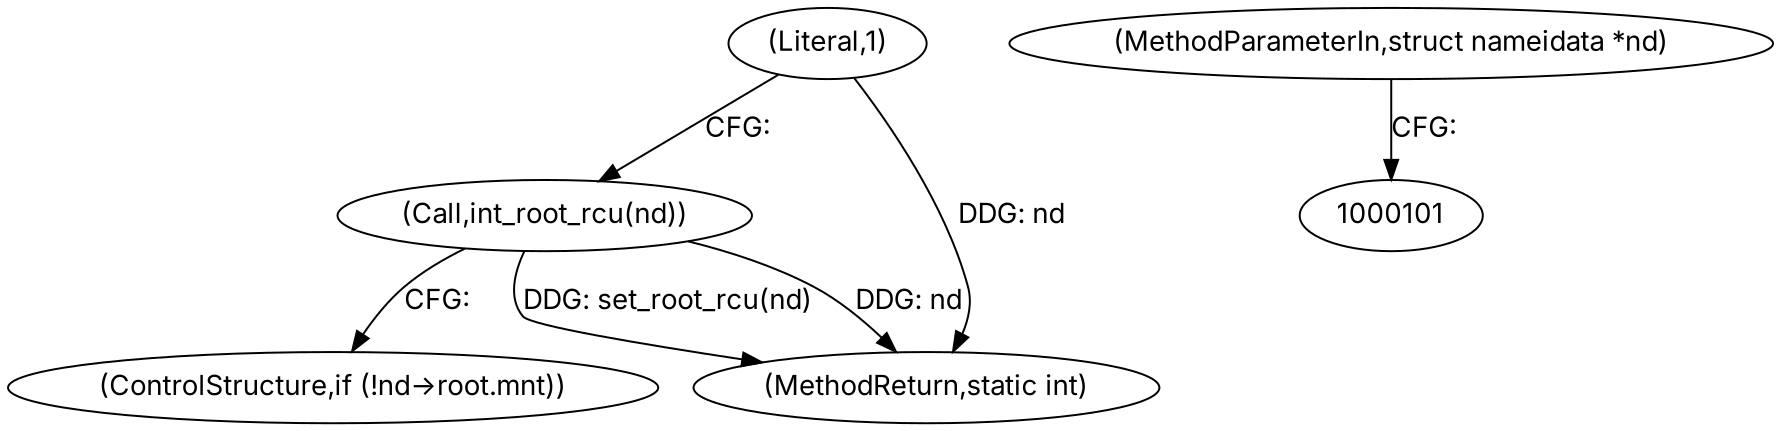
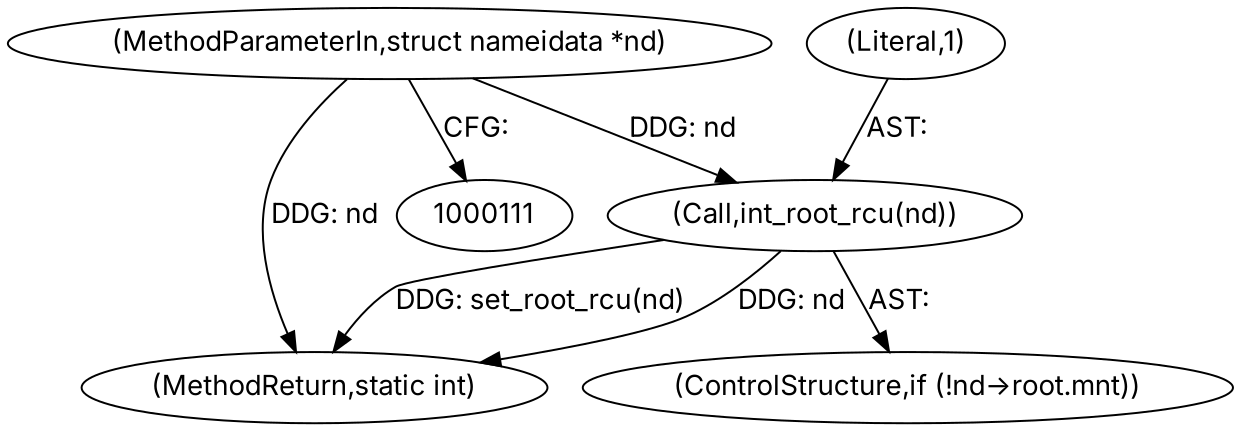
none -> (595, 127)
(742, 130) -> (901, 130)
(932, 198) -> (267, 195)
(1391, 216) -> (485, 216)
(441, 302) -> (903, 302)
